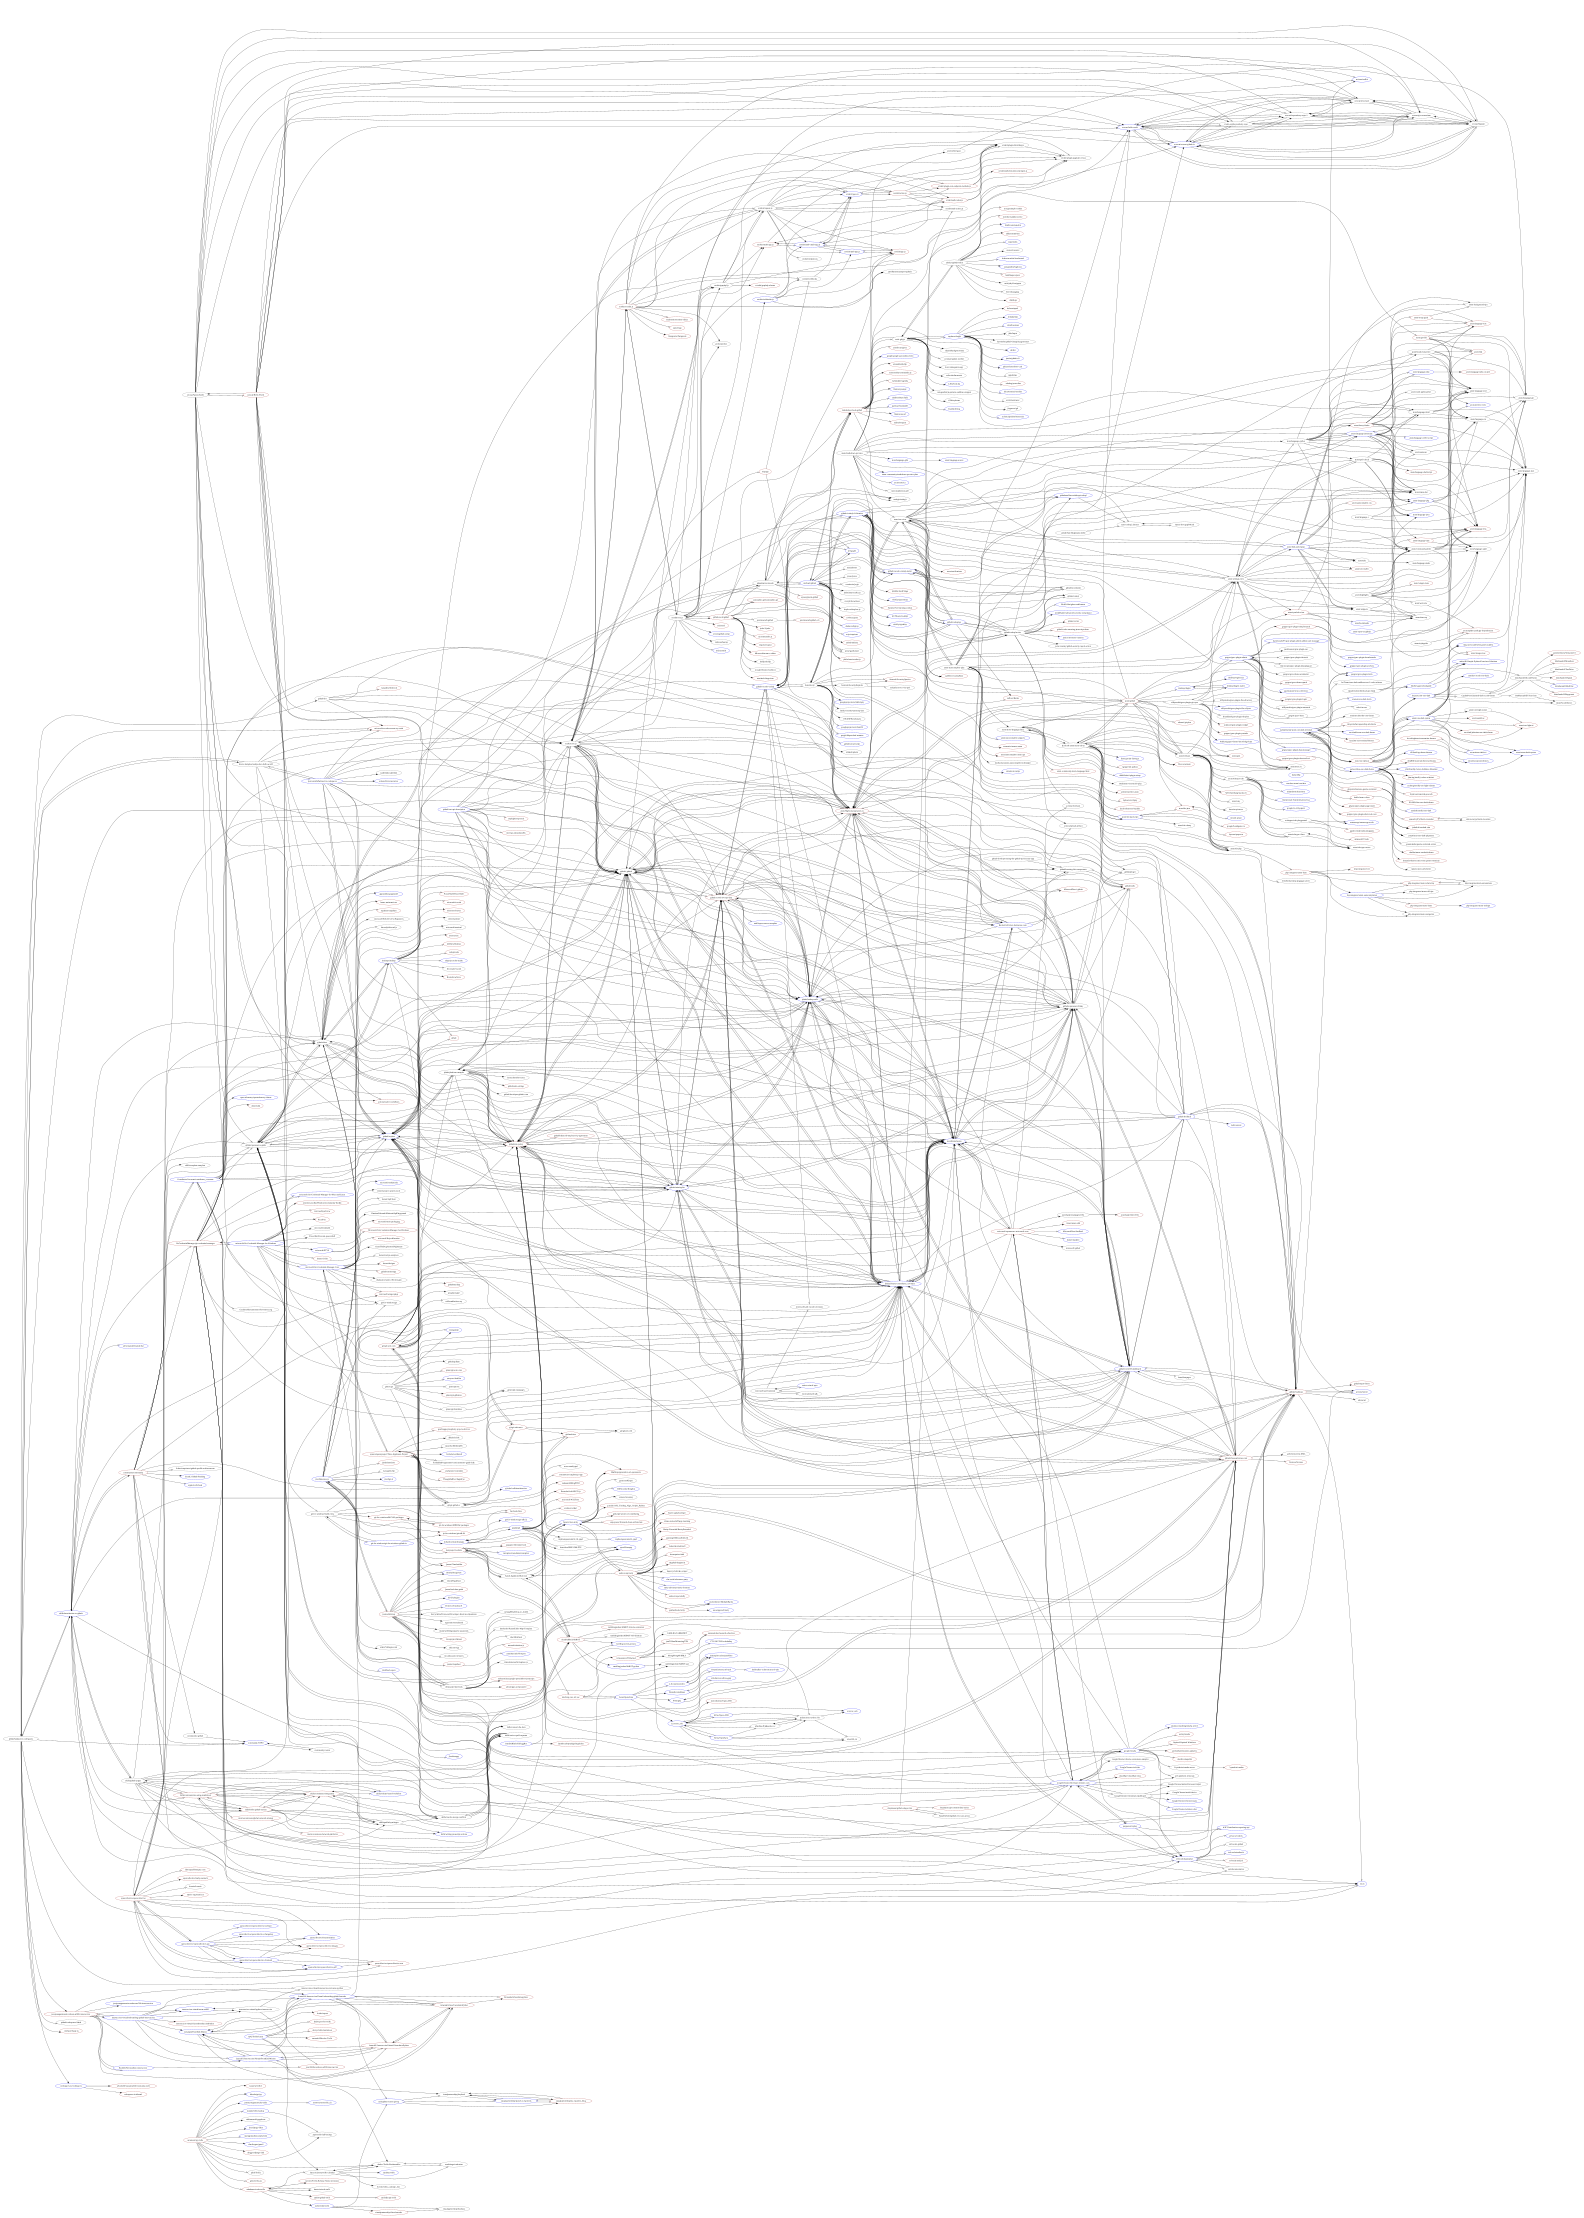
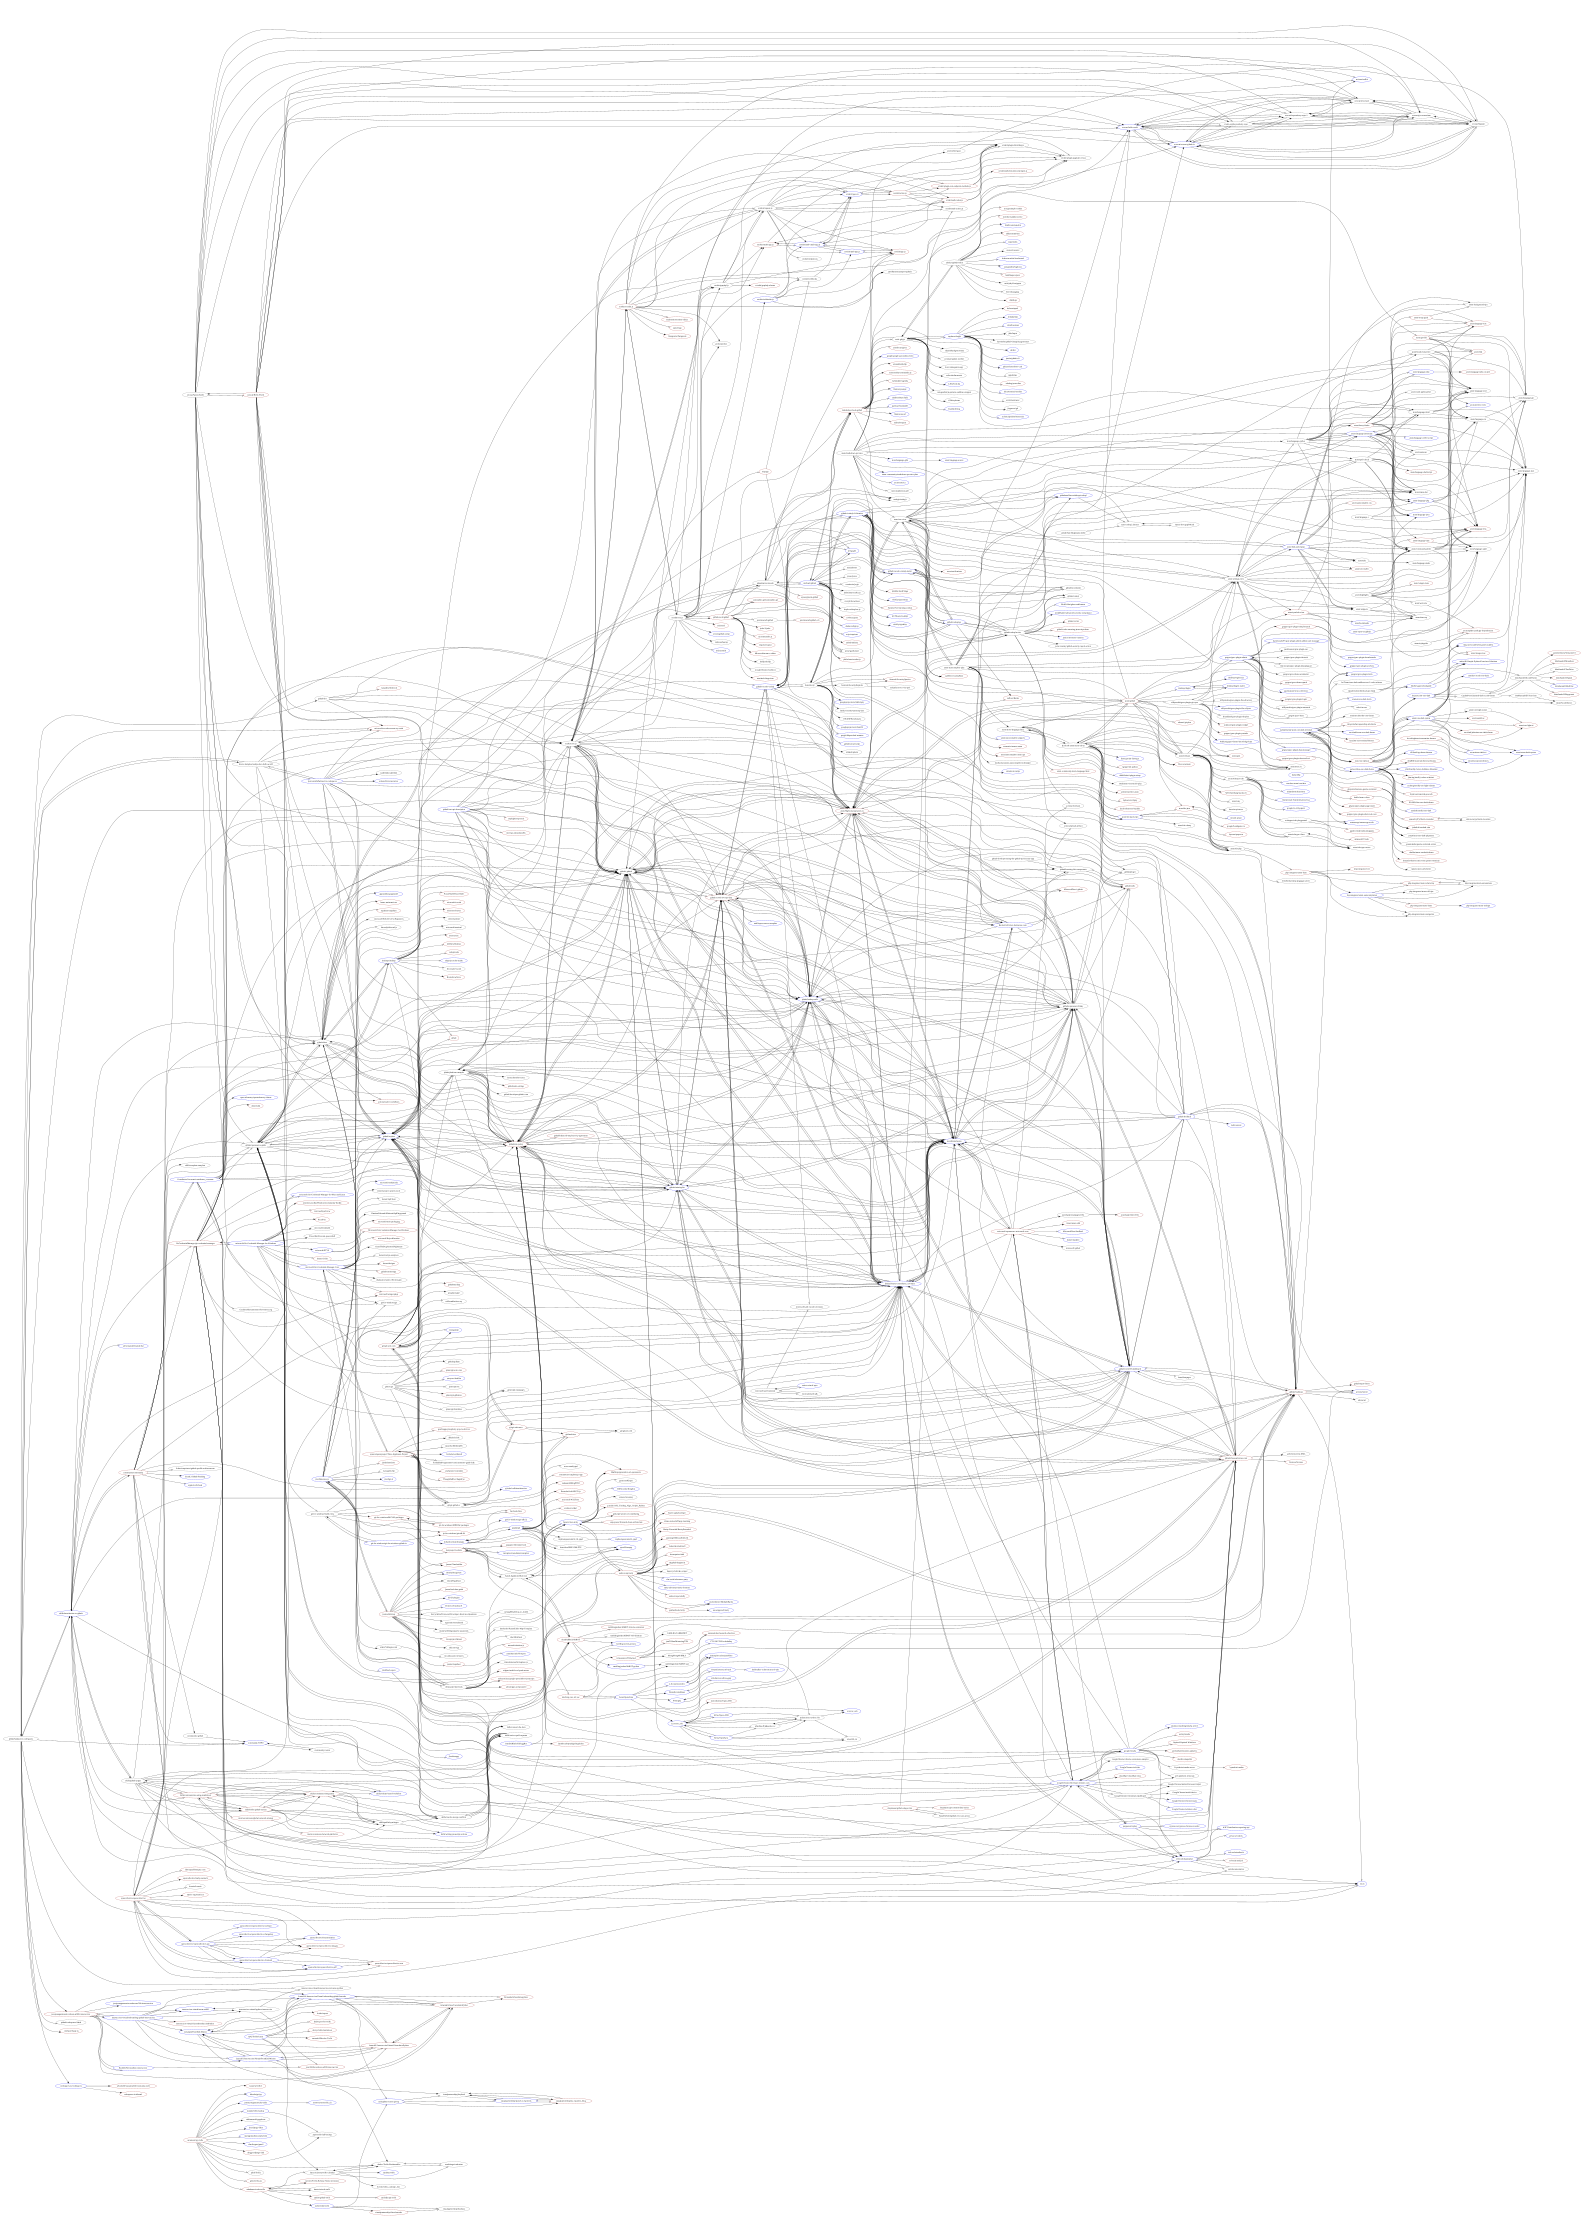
(446, 1277) -> (630, 1223)
(424, 1555) -> (484, 1669)
(511, 1596) -> none
none -> (516, 1670)
none -> (1185, 1826)
(1236, 1844) -> none
